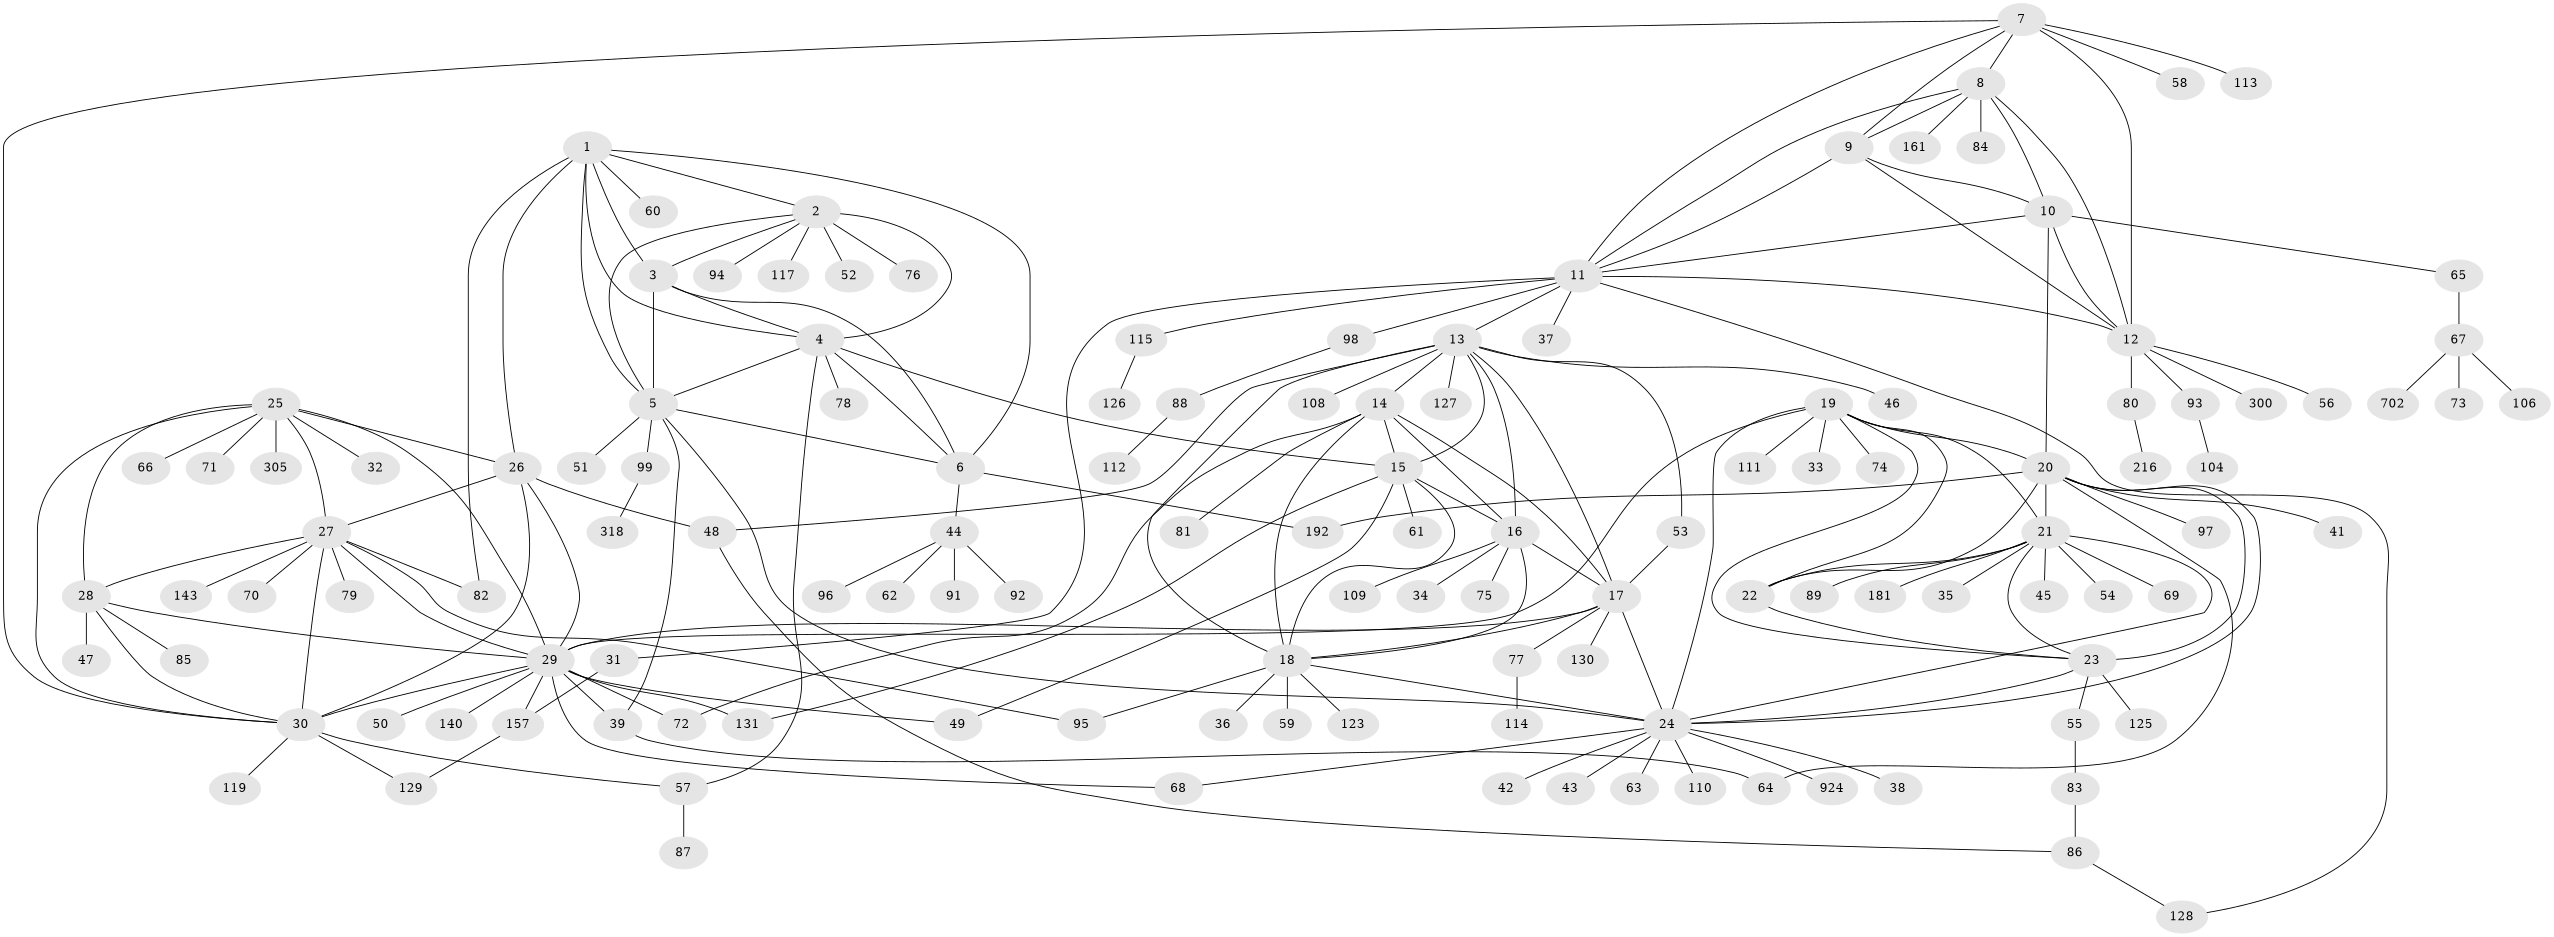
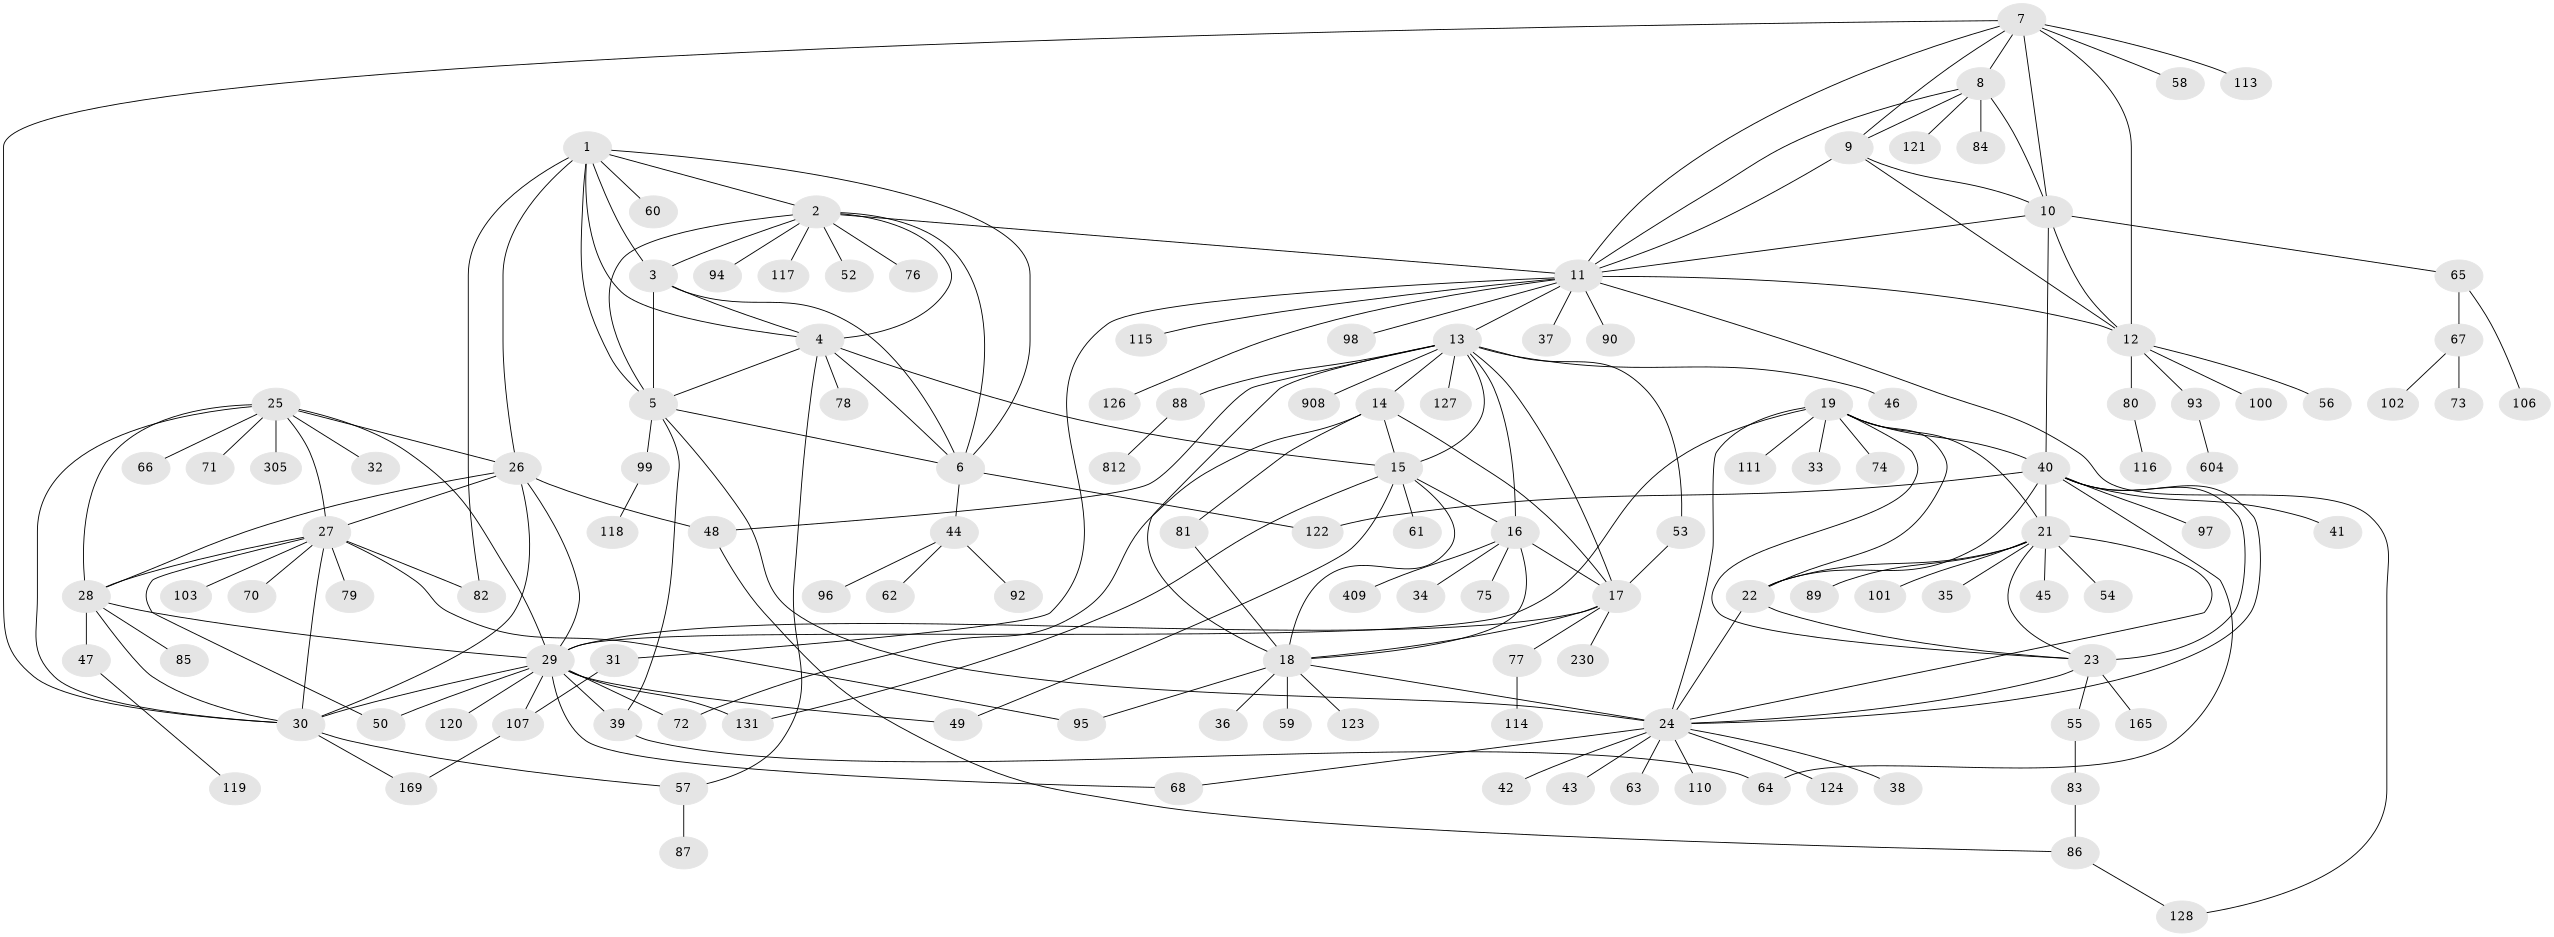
none -> (2035, 116)
(1915, 148) -> (1915, 148)
(2082, 198) -> none
none -> (1198, 244)
none -> (975, 289)
none -> (1611, 340)
(1265, 371) -> (1305, 369)
(1128, 372) -> (1340, 319)
(2492, 372) -> (2498, 338)
(1314, 404) -> (1314, 404)
(2261, 404) -> (2261, 404)
(2393, 404) -> (2393, 404)
(581, 468) -> none
(1115, 468) -> (1115, 468)
(1448, 468) -> none
(2046, 468) -> (2046, 468)
(2146, 468) -> (2146, 468)
(2212, 468) -> (2212, 468)
(1289, 505) -> (1236, 597)
none -> (296, 516)
(613, 532) -> (613, 532)
(1318, 532) -> (1318, 532)
(186, 596) -> (186, 596)
(954, 596) -> none
(1355, 596) -> (1355, 596)
(1880, 596) -> (1880, 596)
(2172, 596) -> none
(425, 615) -> (170, 622)
(1583, 661) -> (1583, 661)
(1642, 661) -> (1709, 661)
(451, 725) -> (451, 725)
(518, 725) -> (518, 725)
(2141, 725) -> (2141, 725)
(268, 757) -> (160, 724)
(411, 789) -> (411, 789)
(1832, 789) -> (1832, 789)
